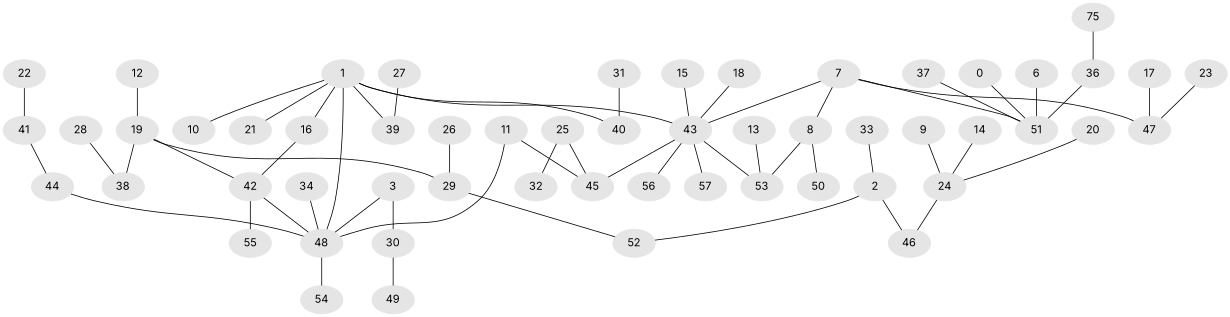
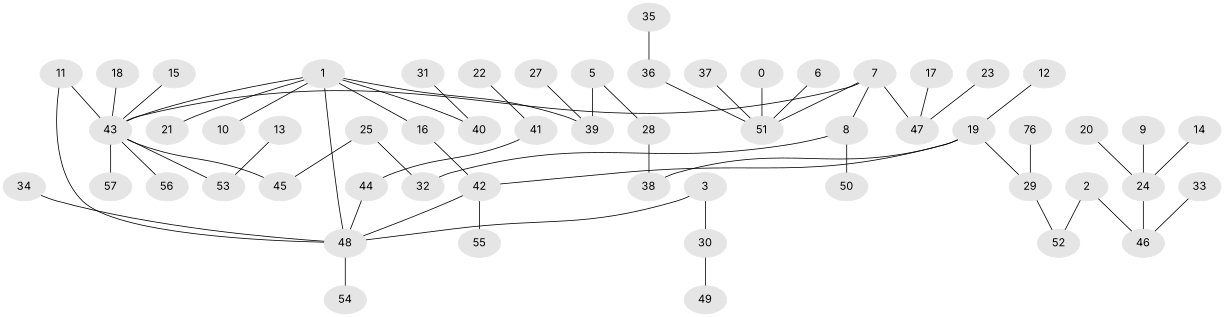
(1093, 17) -> (649, 17)
none -> (592, 74)
(450, 130) -> (1030, 130)
(545, 156) -> (86, 102)
(871, 158) -> (1172, 215)
(786, 159) -> (633, 153)
